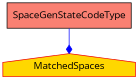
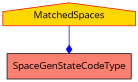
(69, 37) -> (69, 36)
